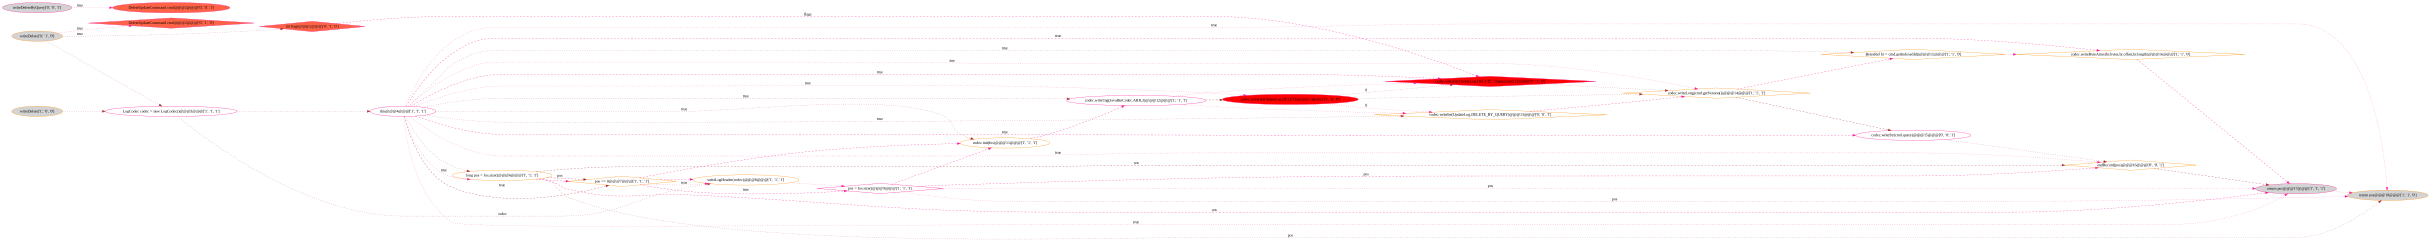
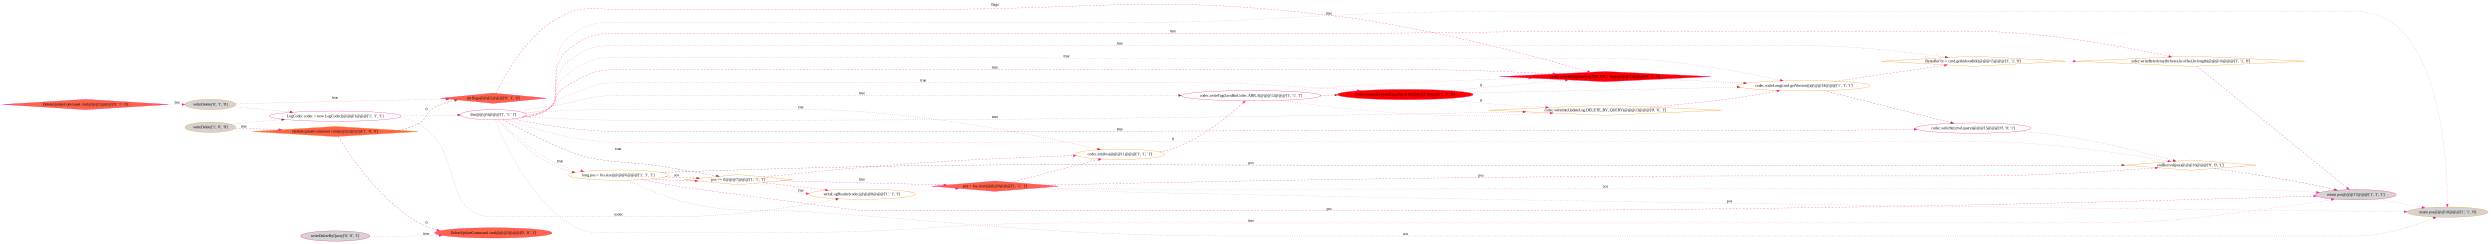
(93, 29) -> (175, 104)
(1717, 93) -> (1804, 86)
none -> (335, 132)
(1058, 153) -> (1173, 139)
(880, 188) -> (995, 186)
